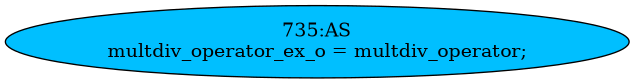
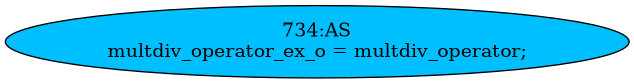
(317, 42) -> (317, 42)
